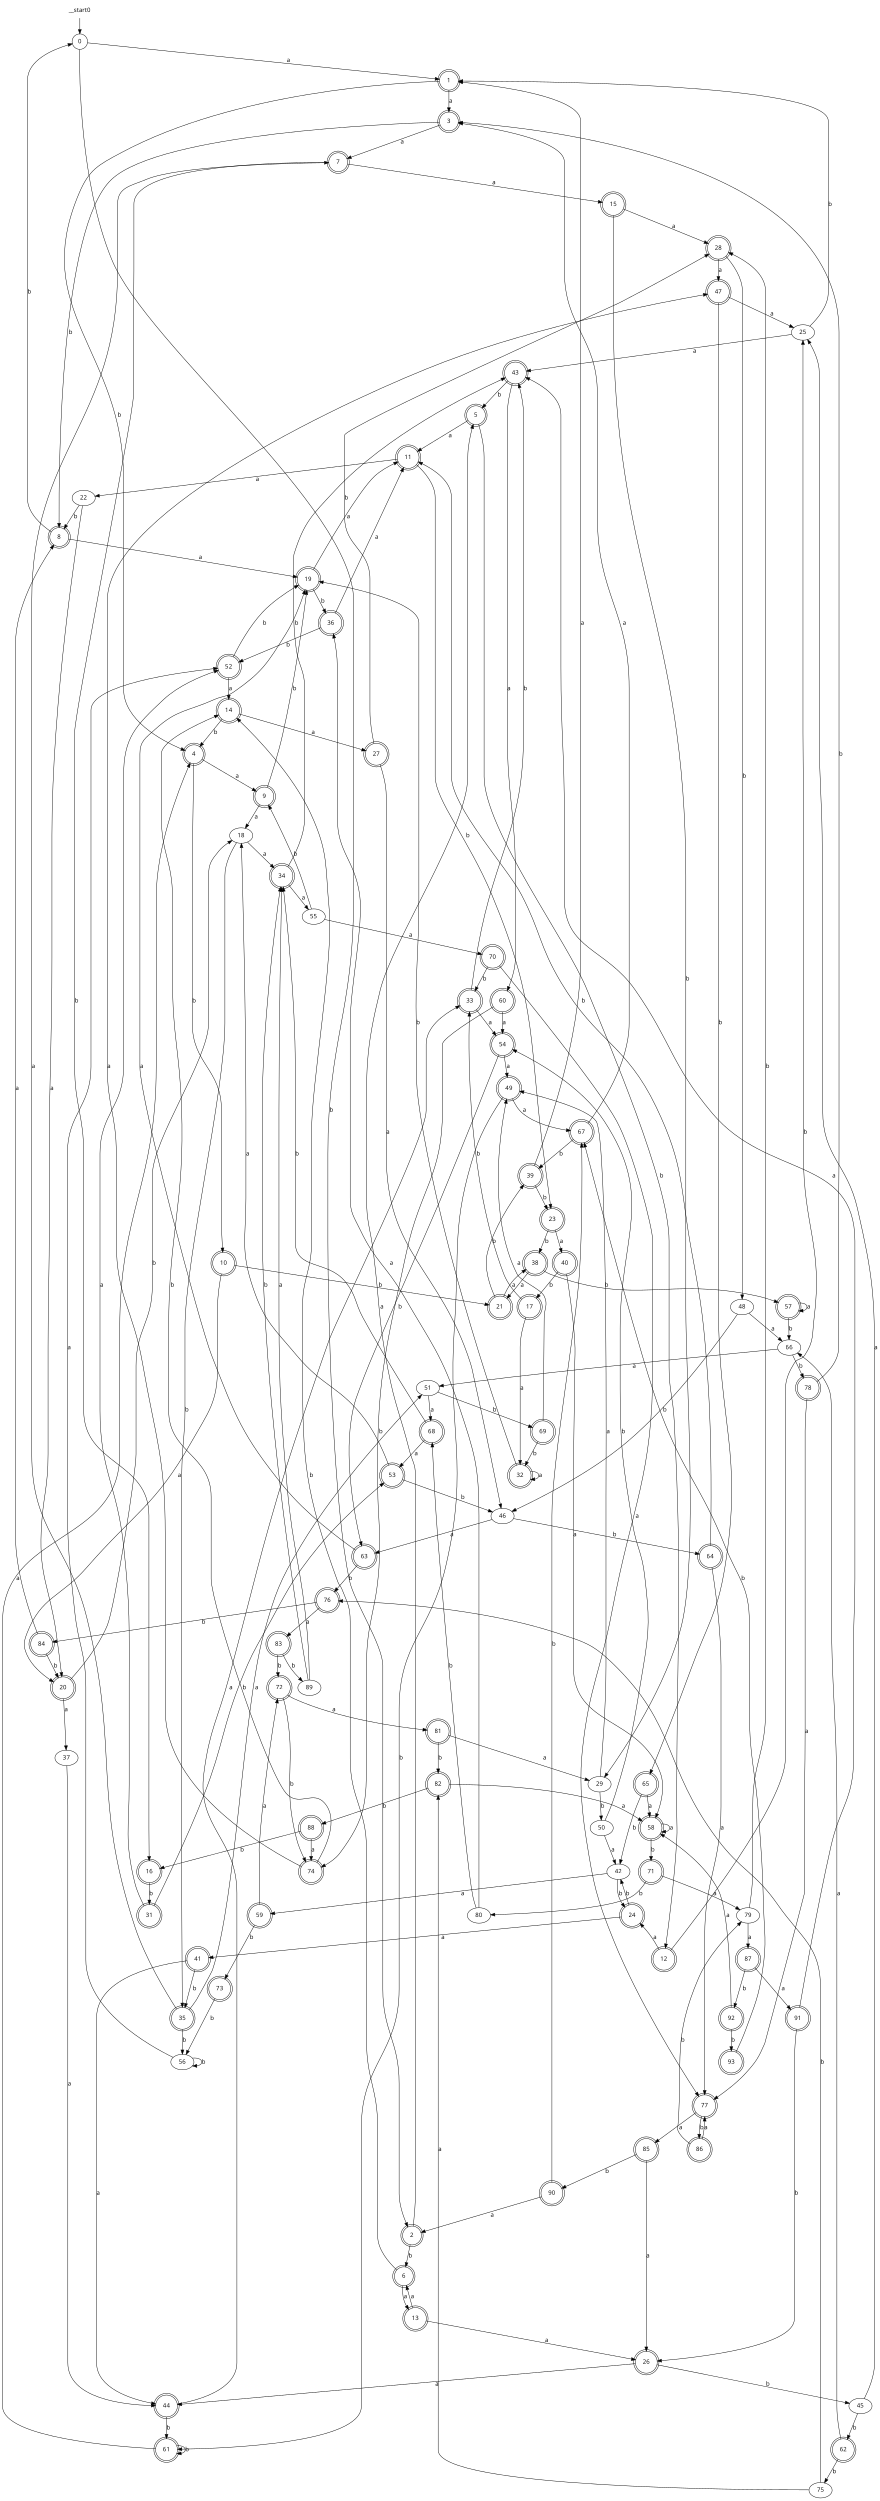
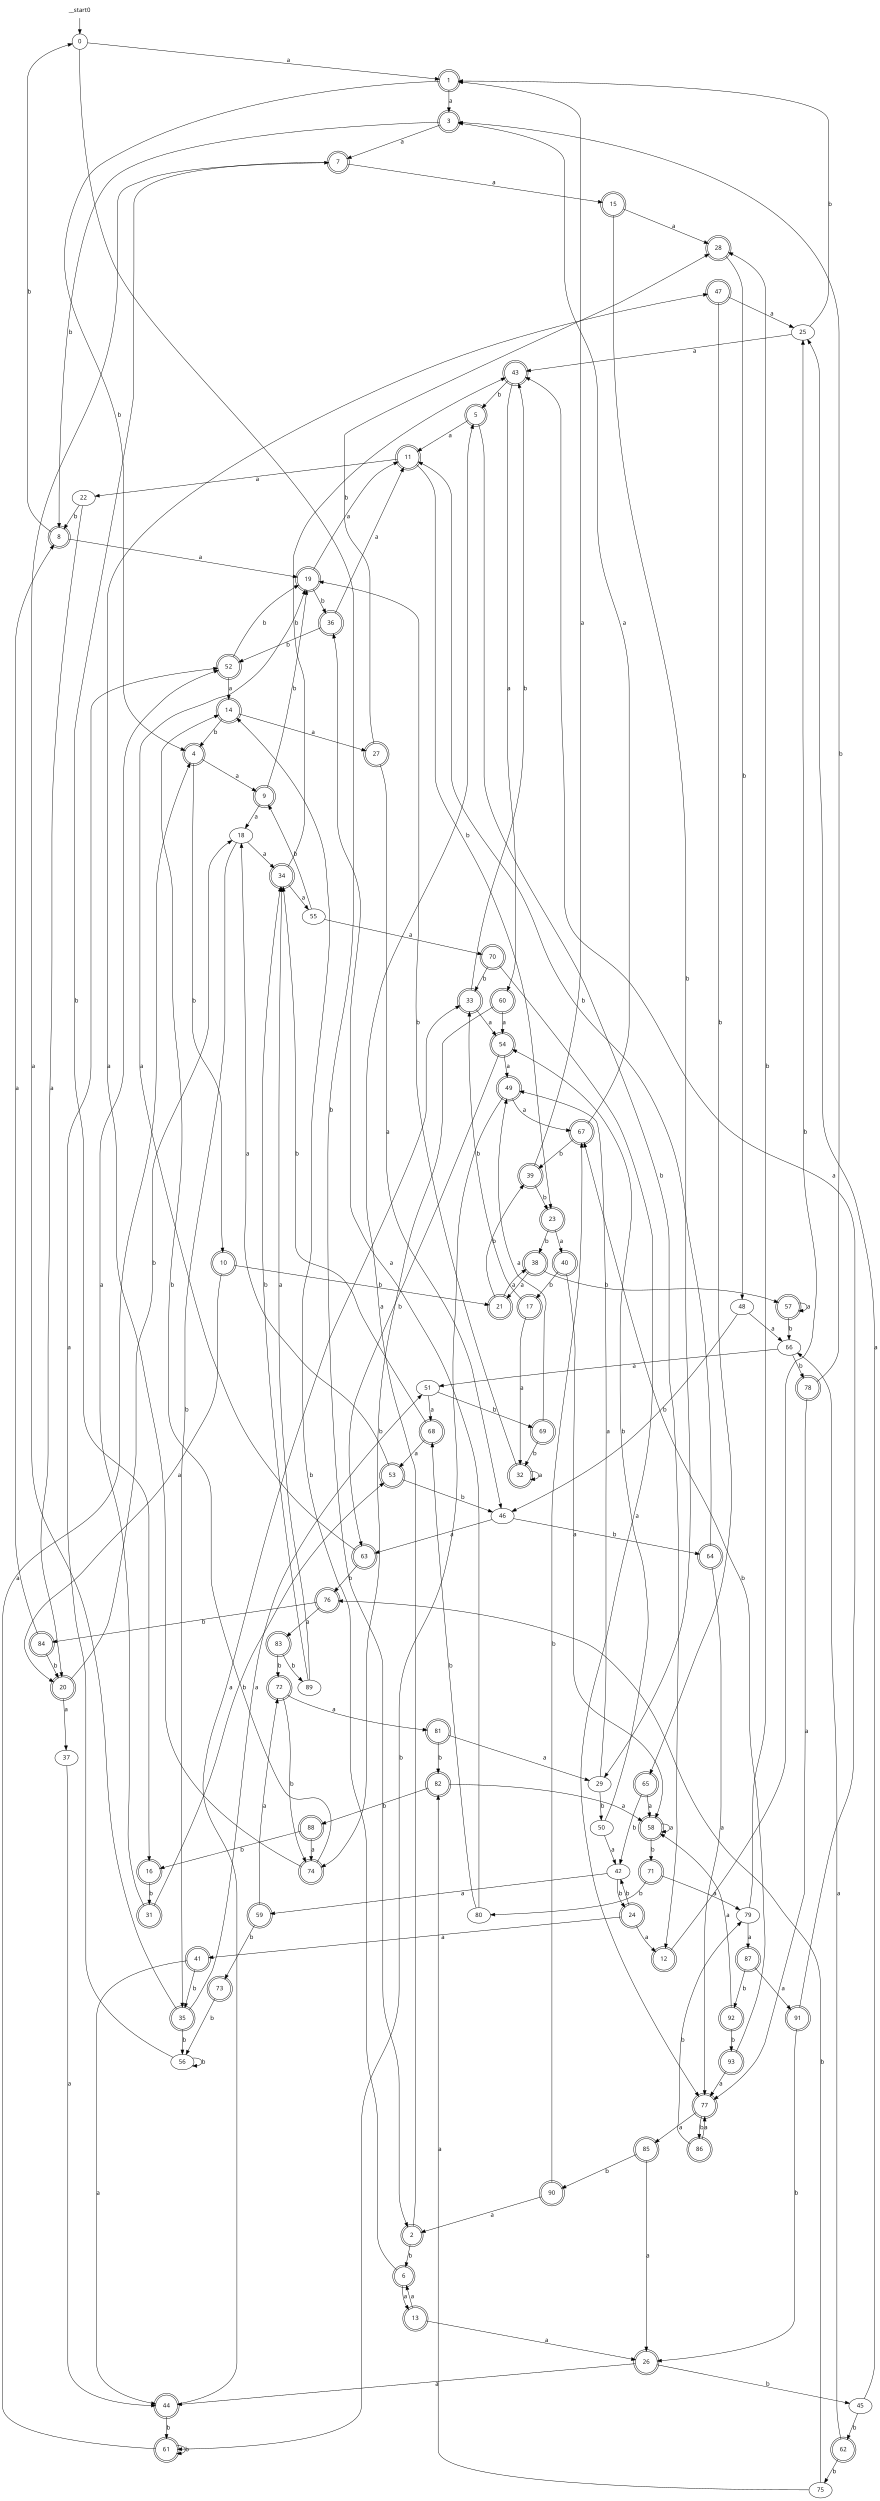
(718, 268) -> none
(652, 1937) -> (643, 1938)
none -> (719, 2082)
